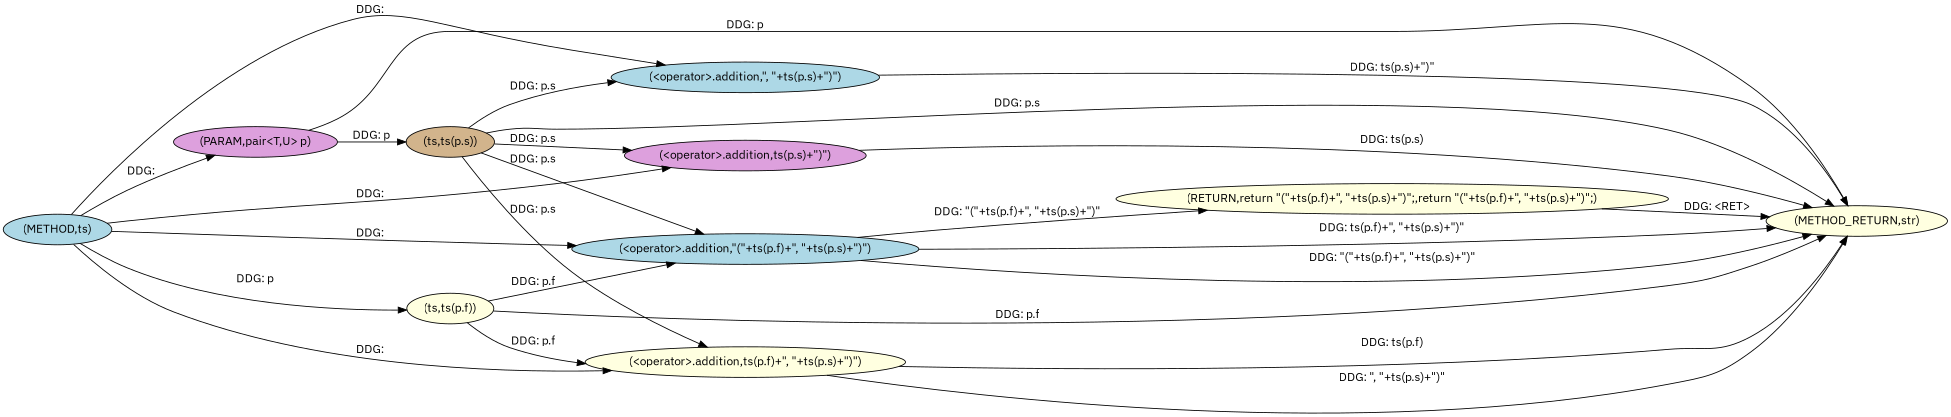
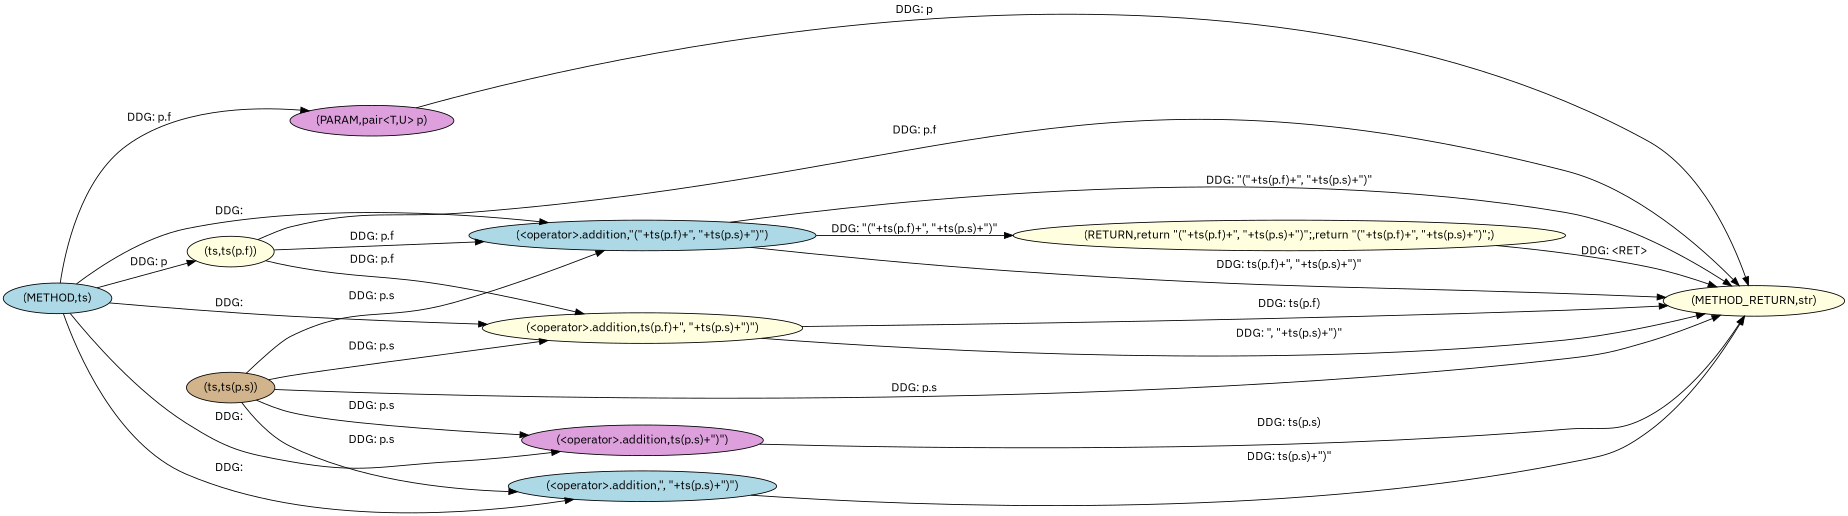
(367, 142) -> none
(143, 171) -> (149, 118)
